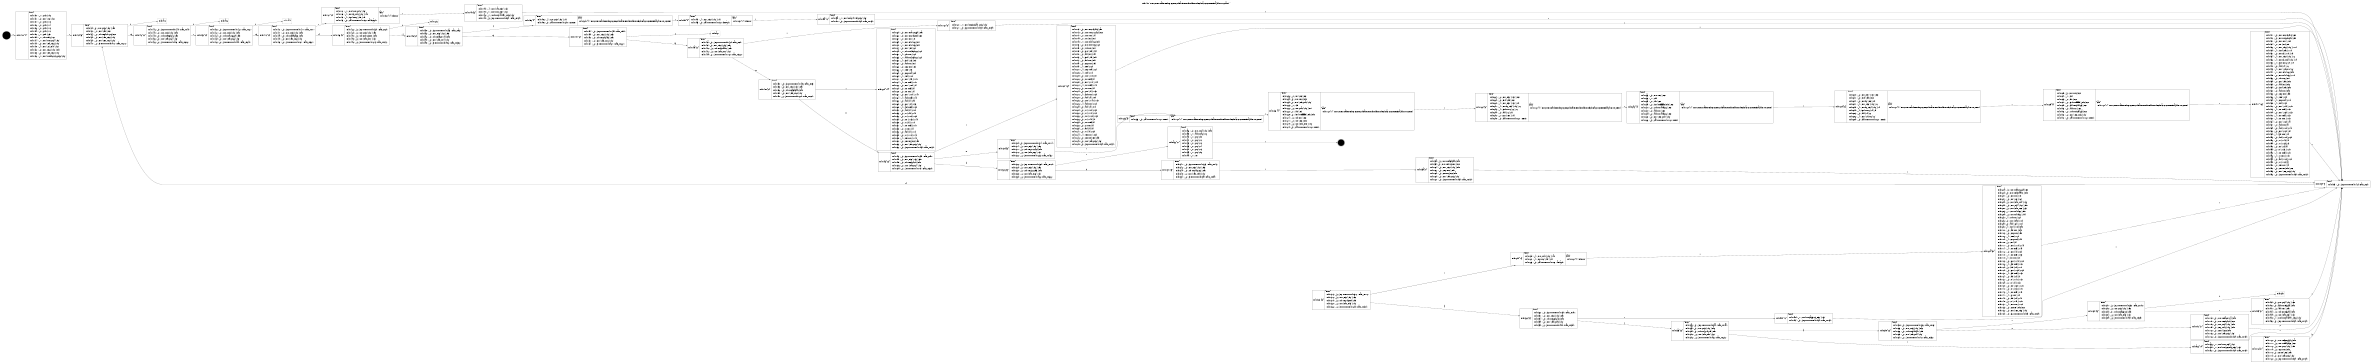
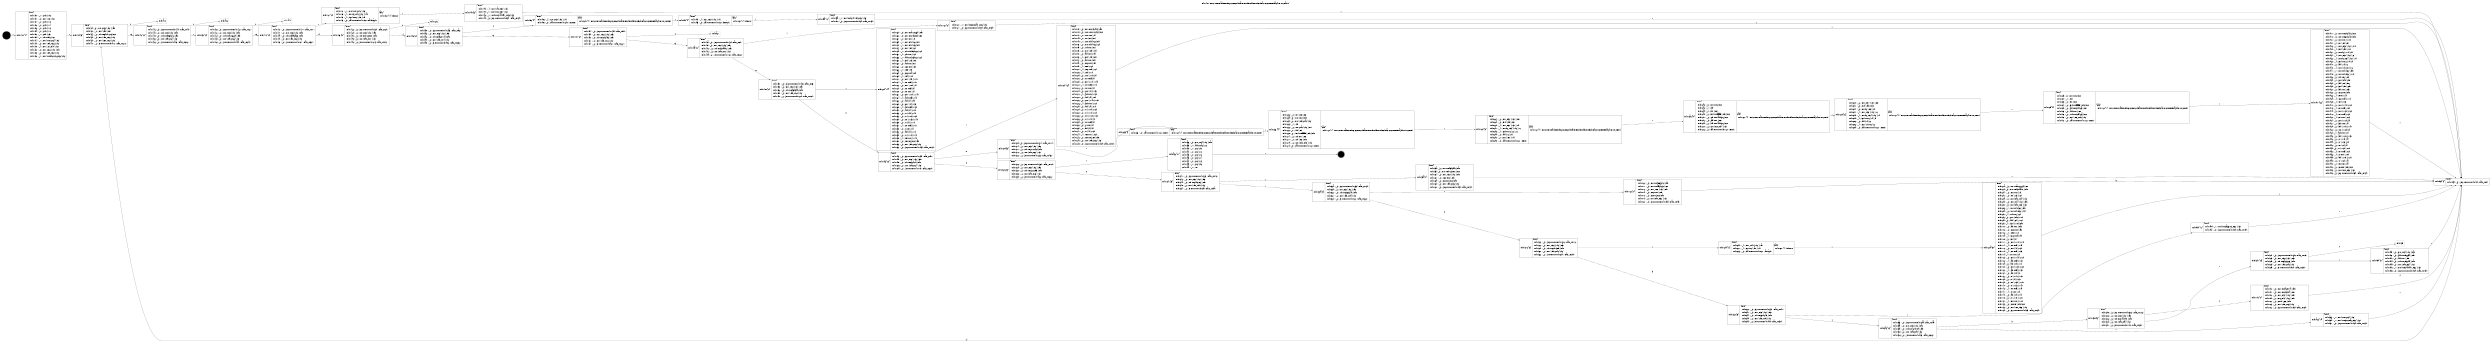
none -> (1341, 192)
